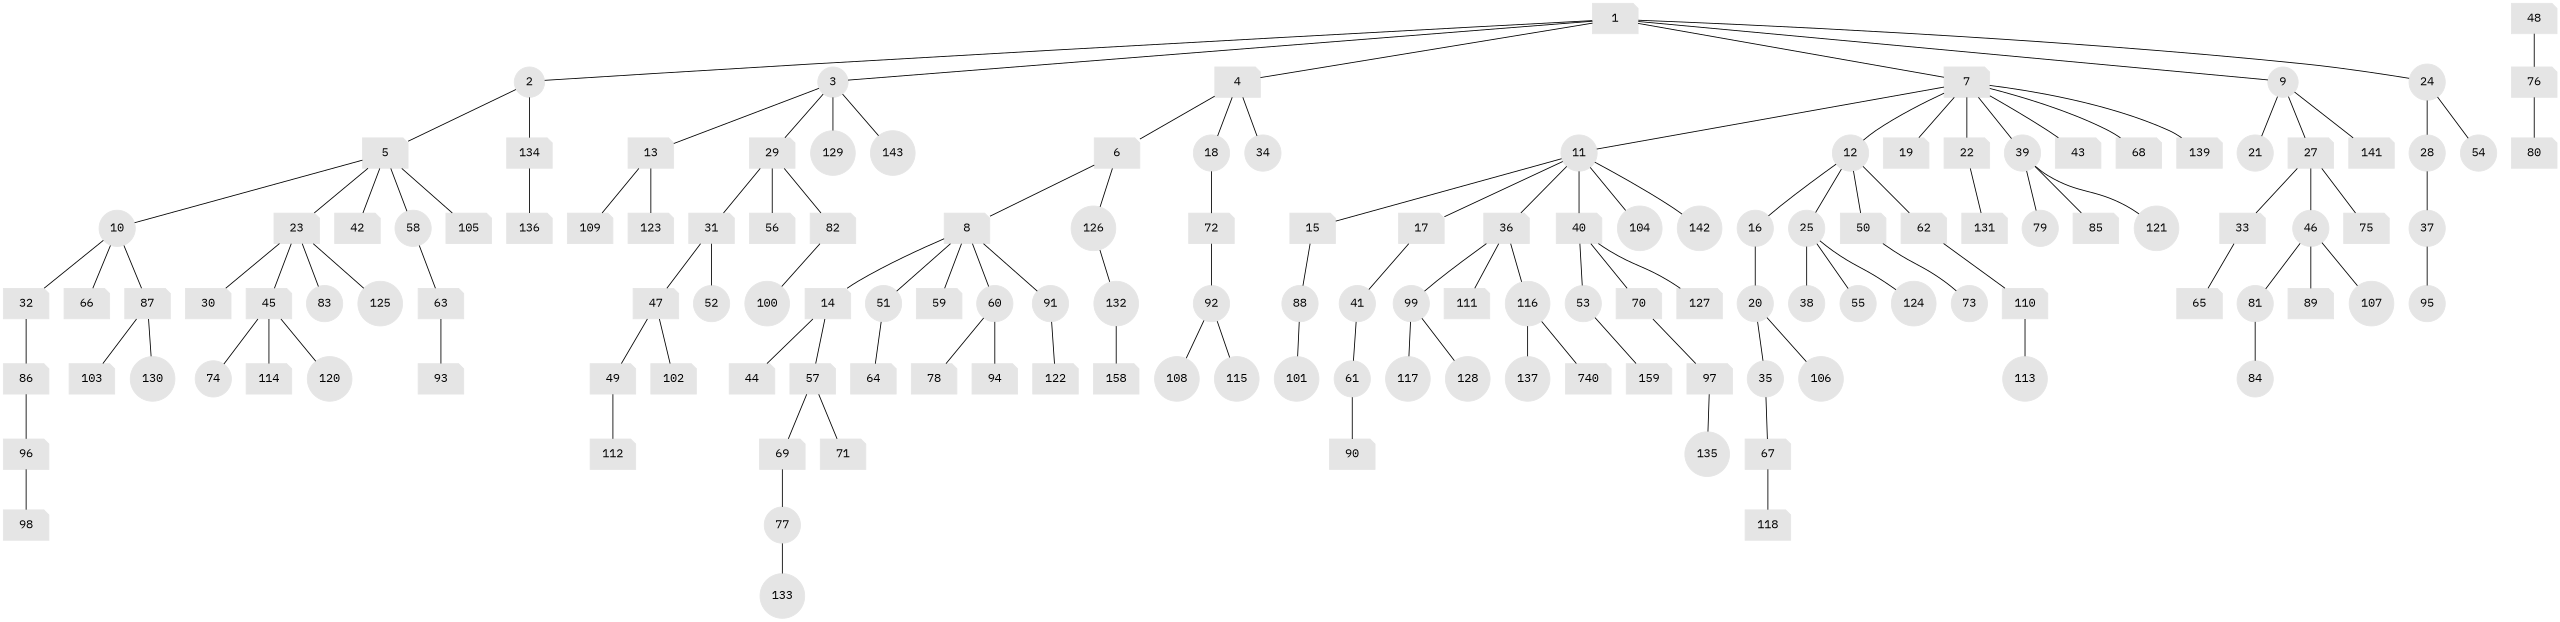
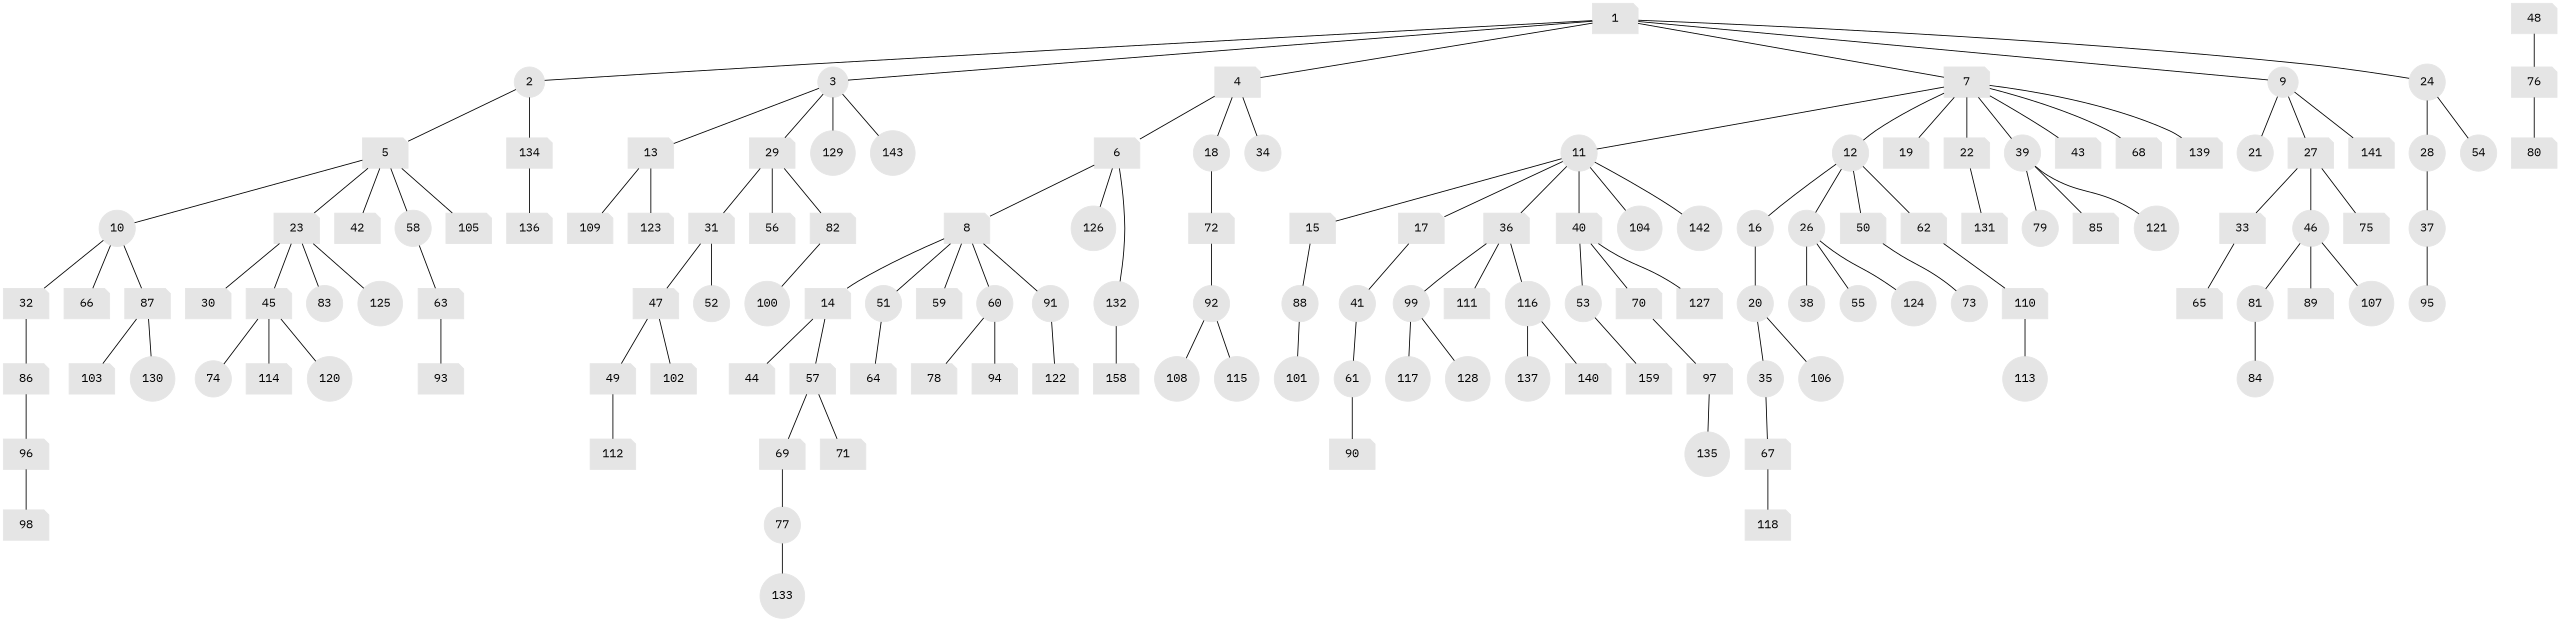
(1807, 228) -> (1807, 228)
(1105, 266) -> (1125, 225)
(1588, 379) -> (1588, 379)
